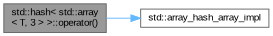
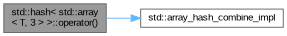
(205, 18) -> (212, 18)
